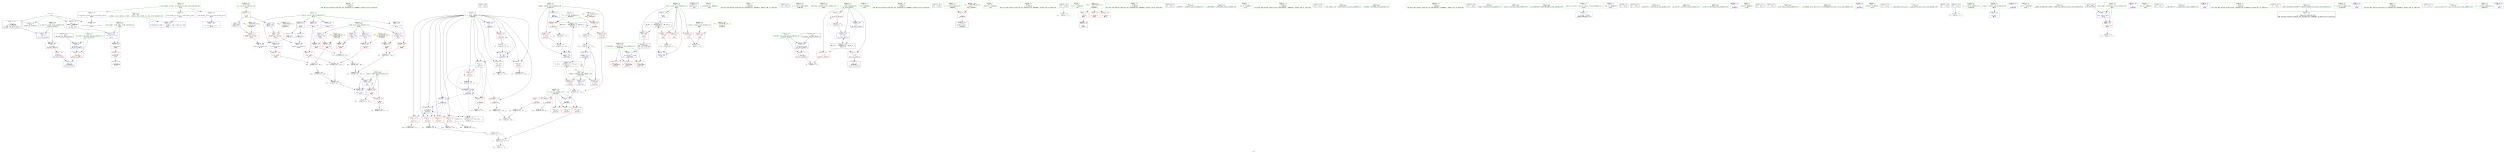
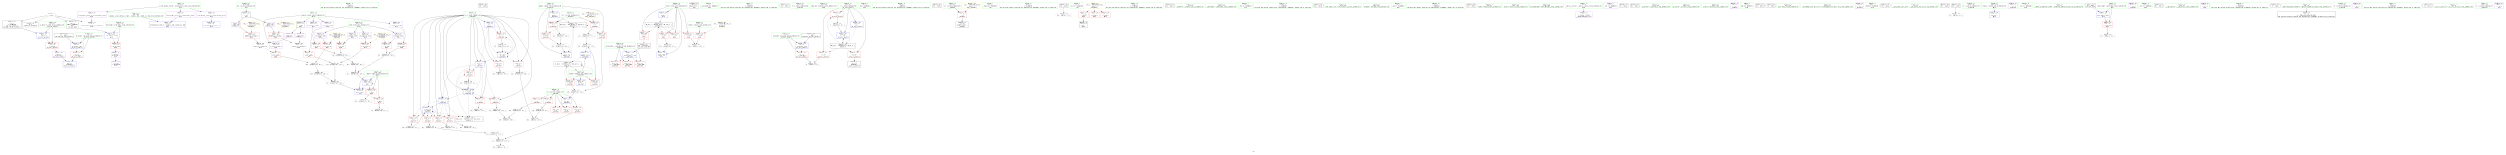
none -> (1398, 6)
none -> (534, 119)
